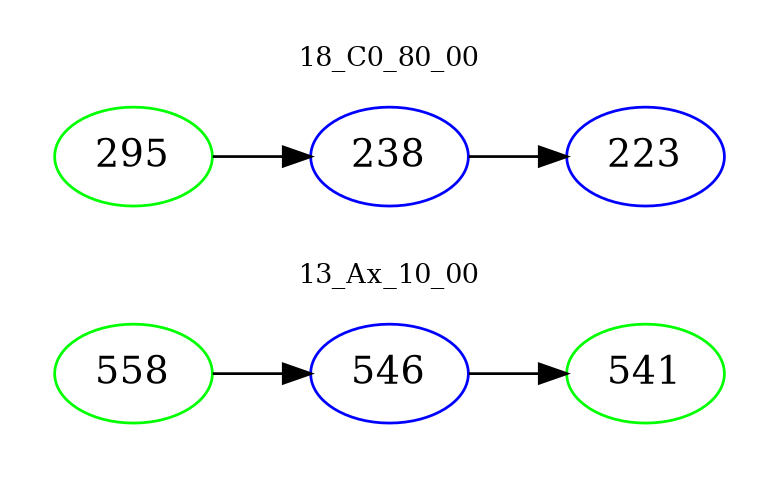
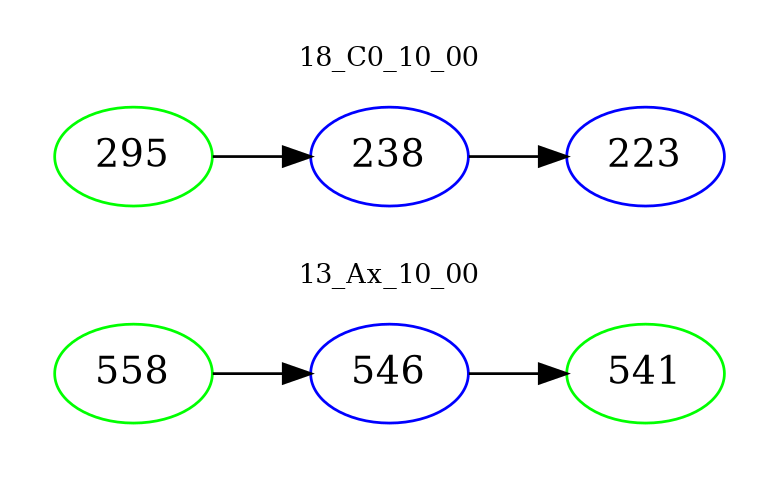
(390, 59) -> (390, 59)
